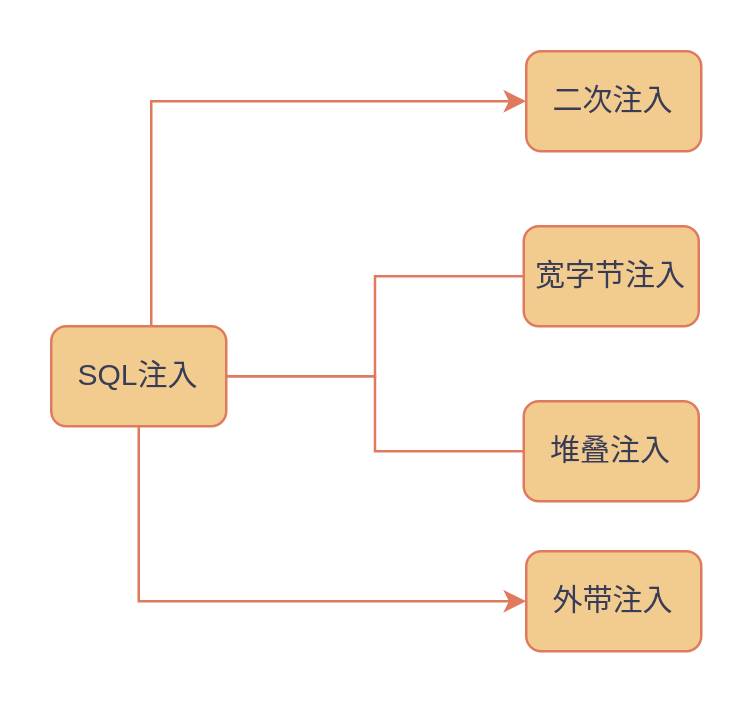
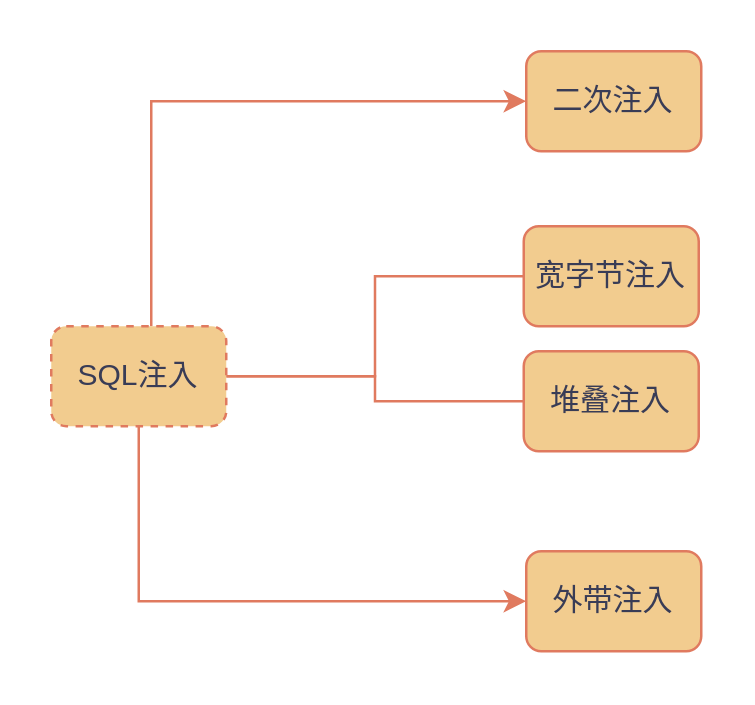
(139, 376) -> (139, 376)
(611, 451) -> (611, 401)
